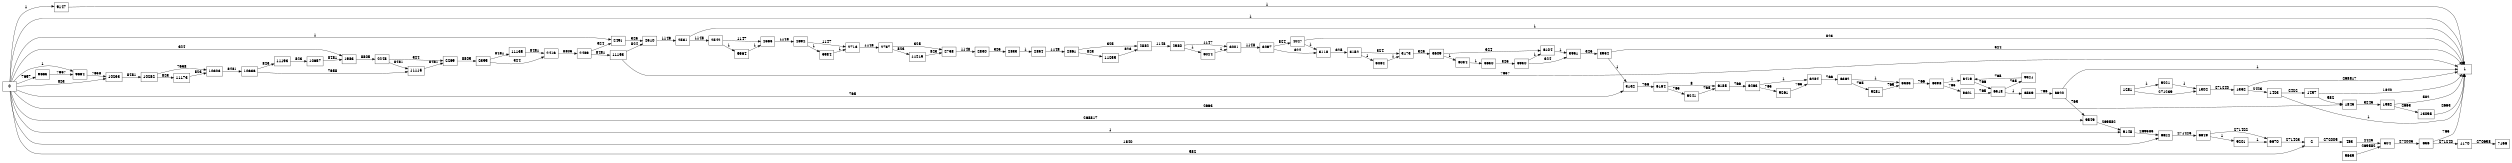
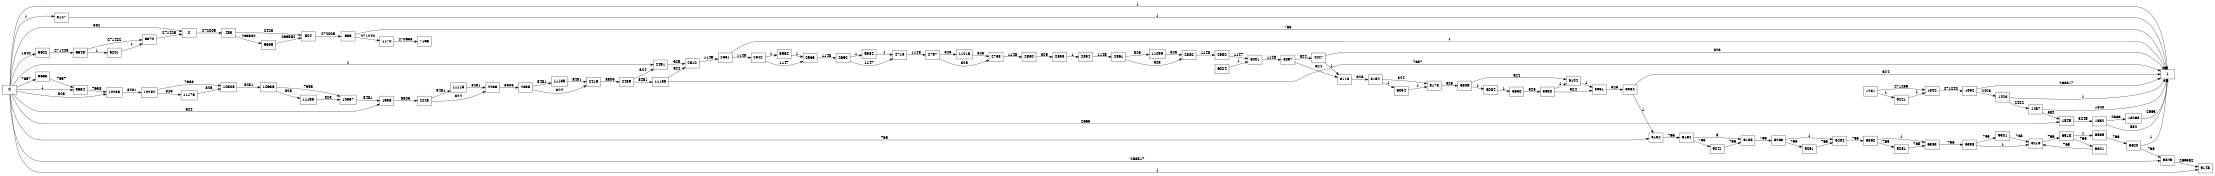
none -> (247, 40)
(1191, 50) -> none
(332, 73) -> (307, 90)
(1981, 93) -> (2018, 139)
(2145, 134) -> none
